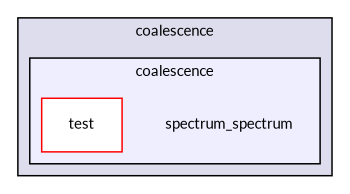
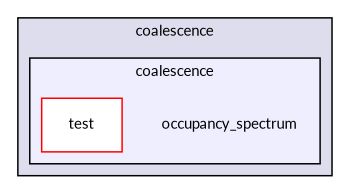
(229, 125) -> (229, 125)
